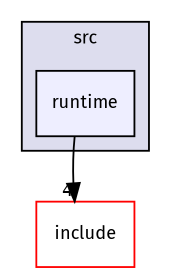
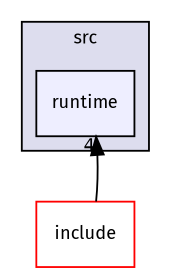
(73, 162) -> (98, 178)
